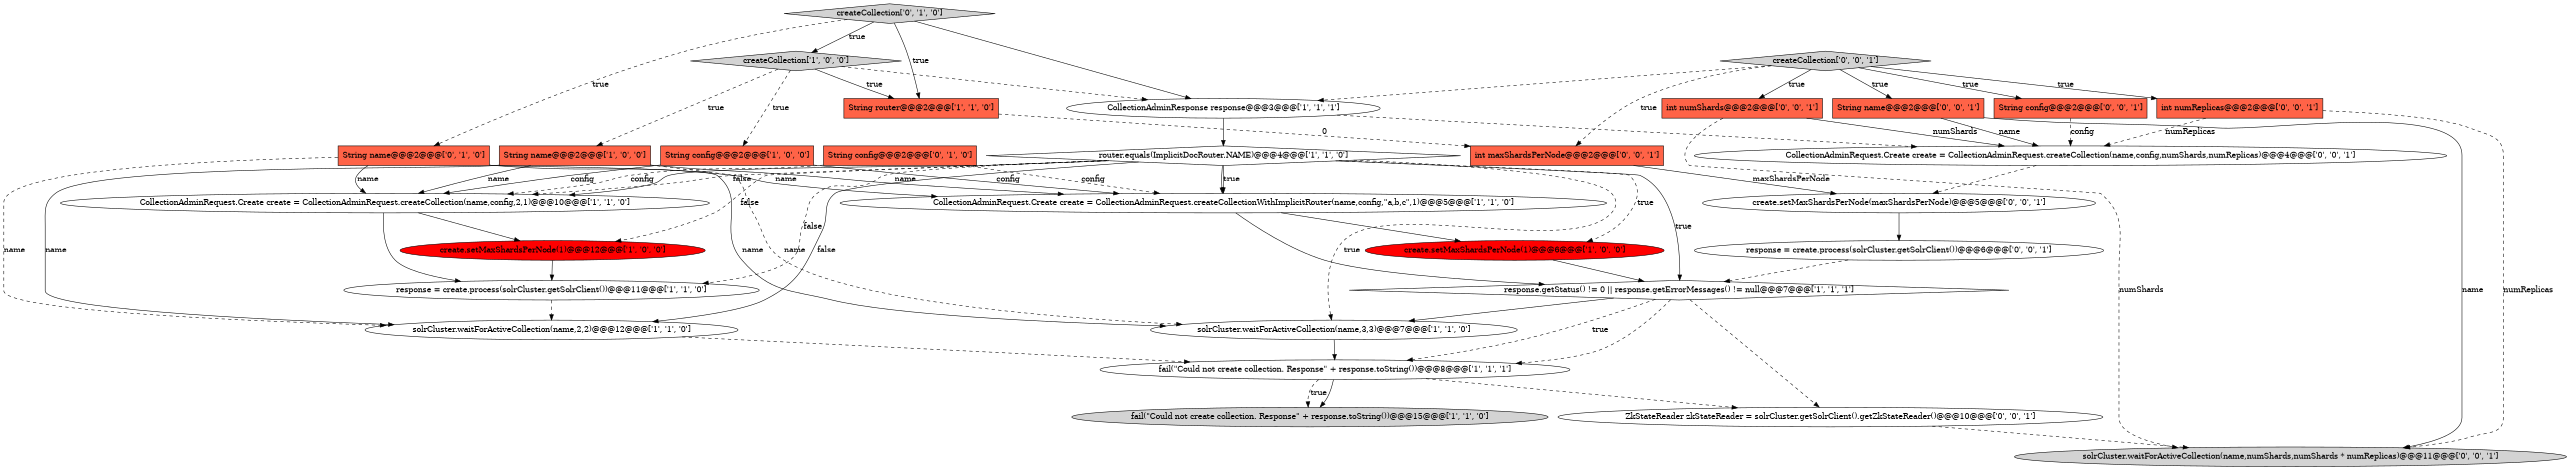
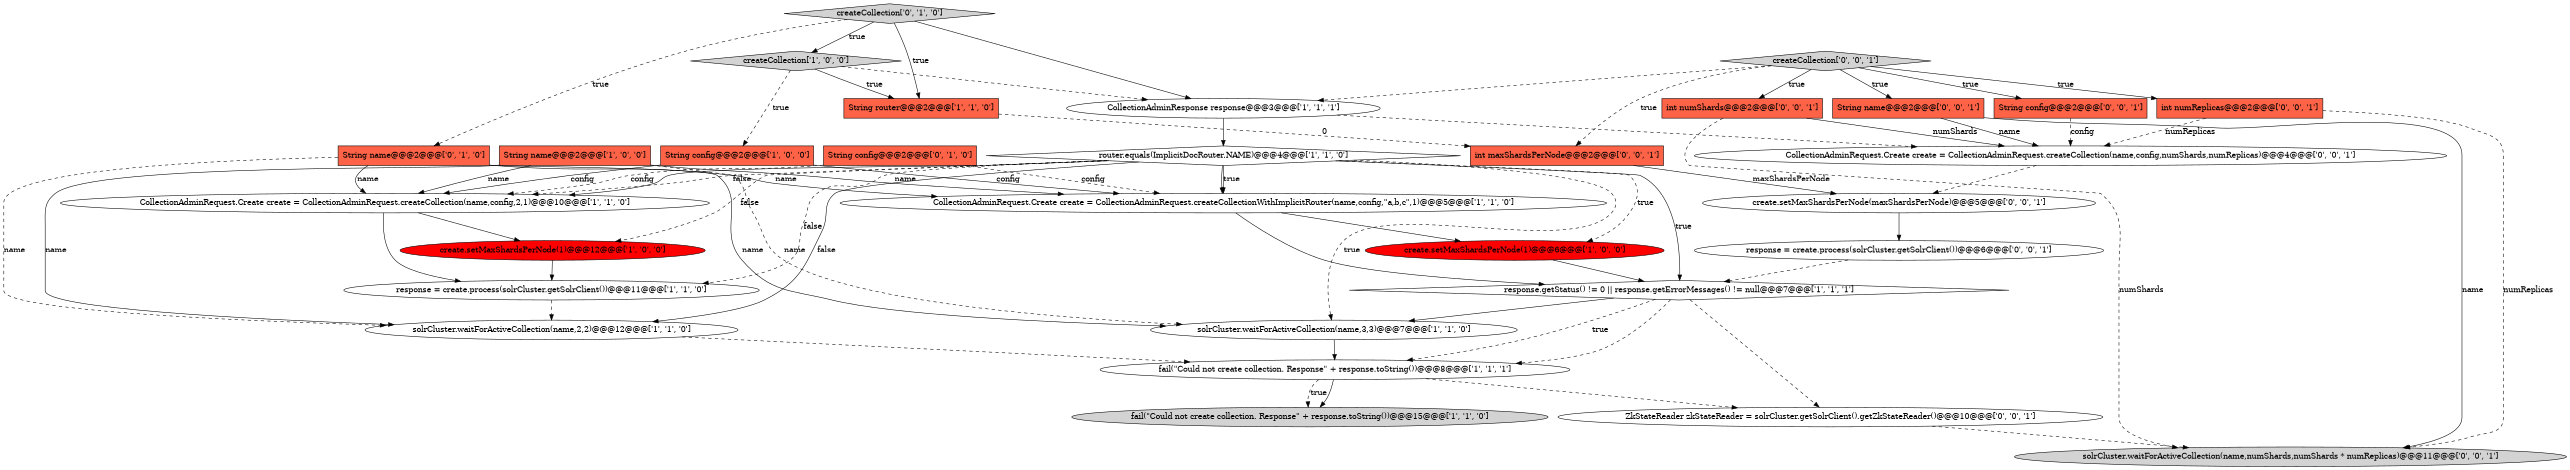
(690, 106) -> none
